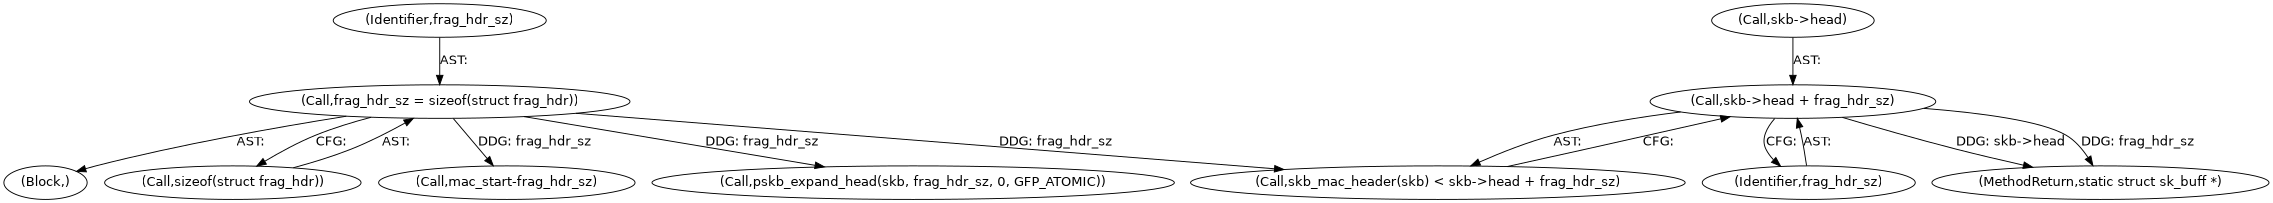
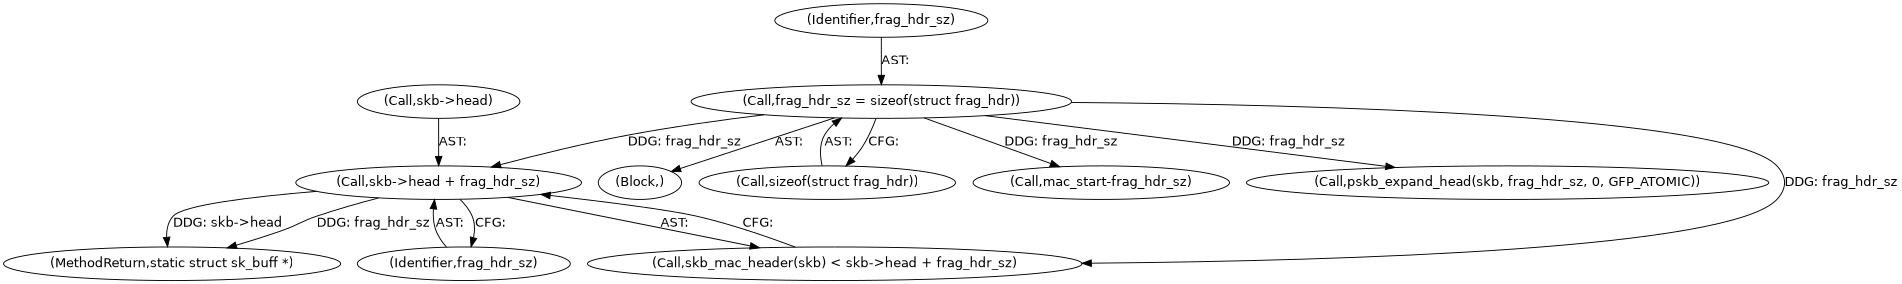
none -> (631, 135)
